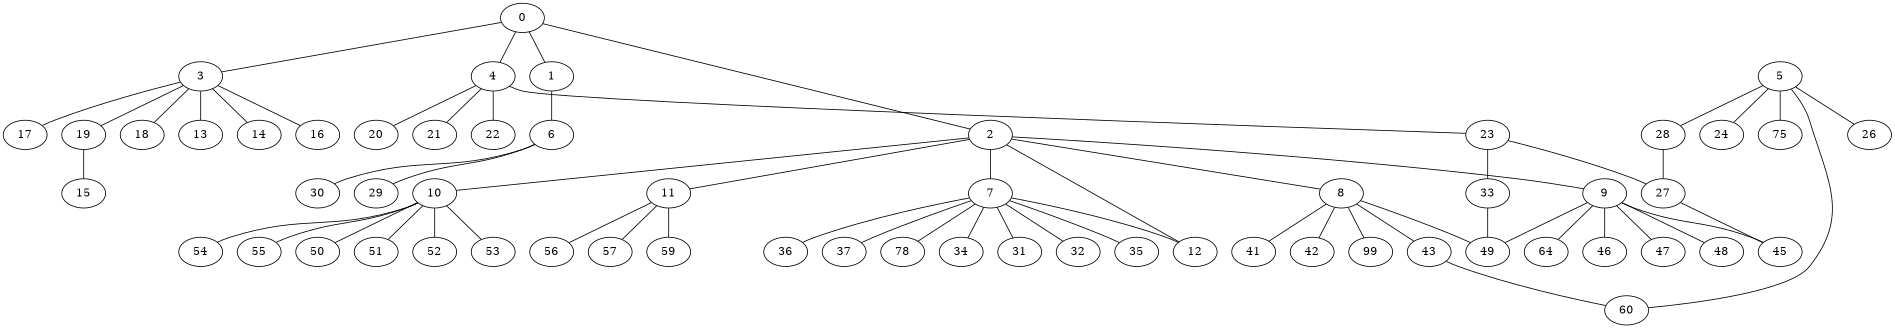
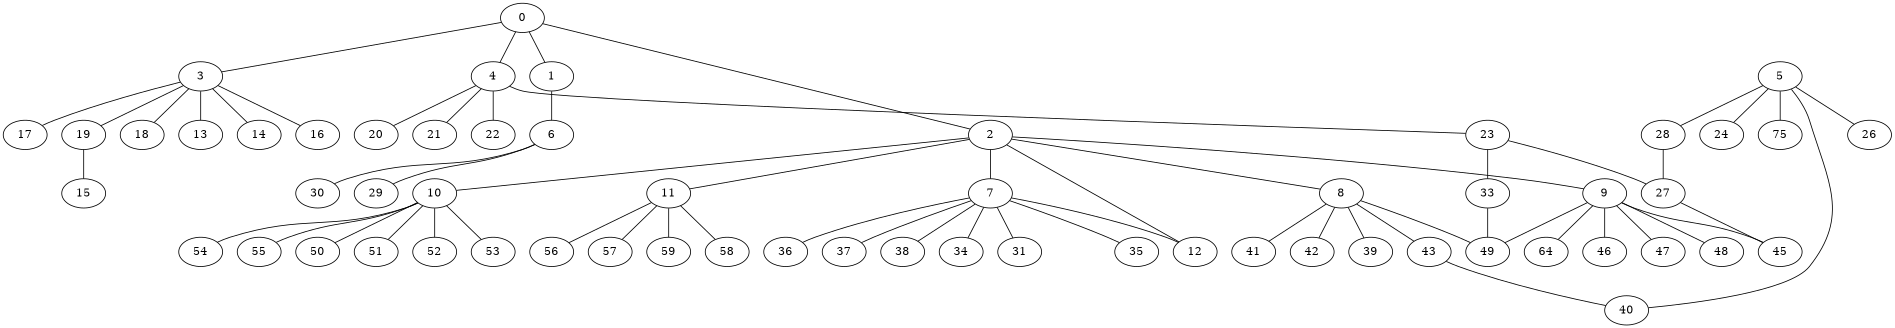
none -> (727, 252)
(903, 252) -> (903, 252)
(1078, 252) -> none
(1371, 252) -> (1371, 252)
(1627, 310) -> (1627, 310)
